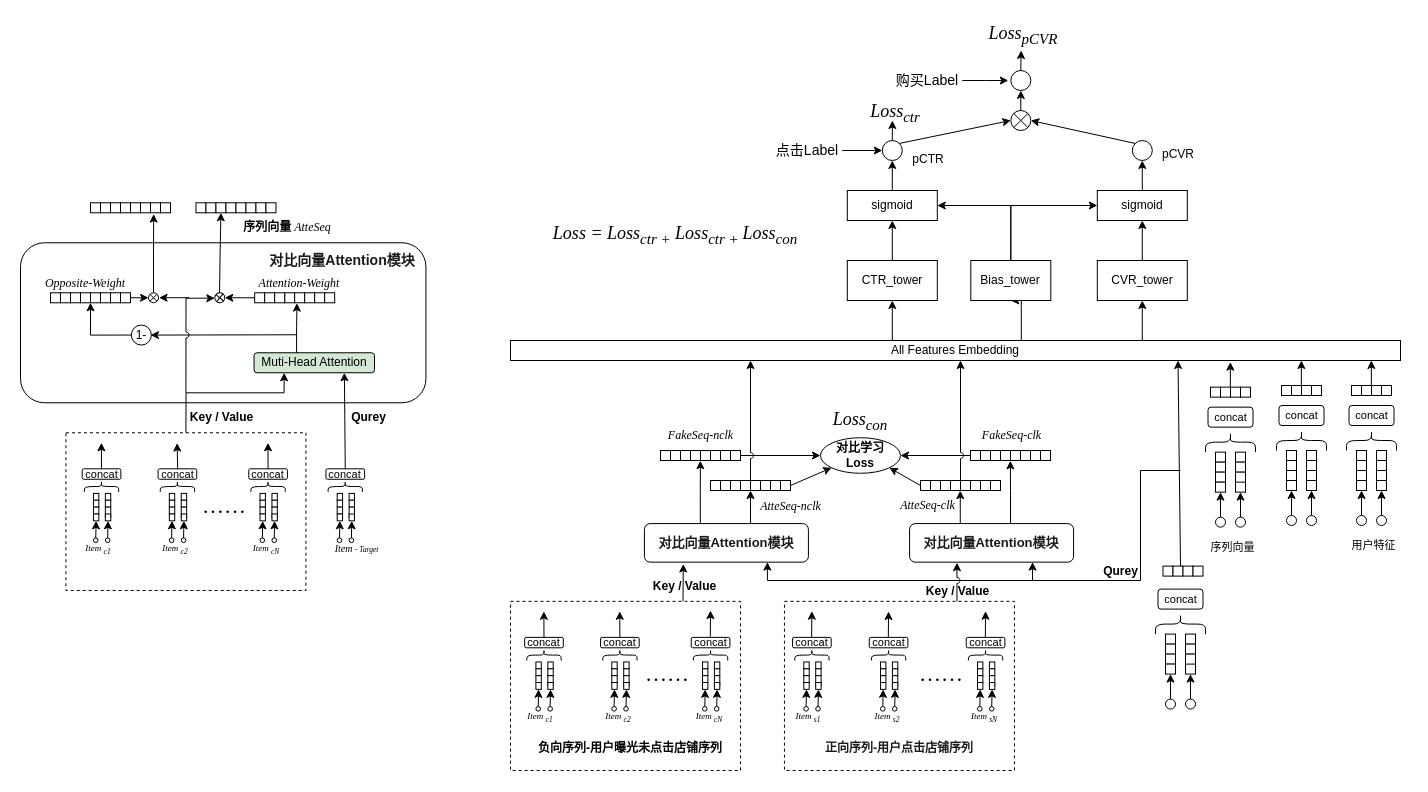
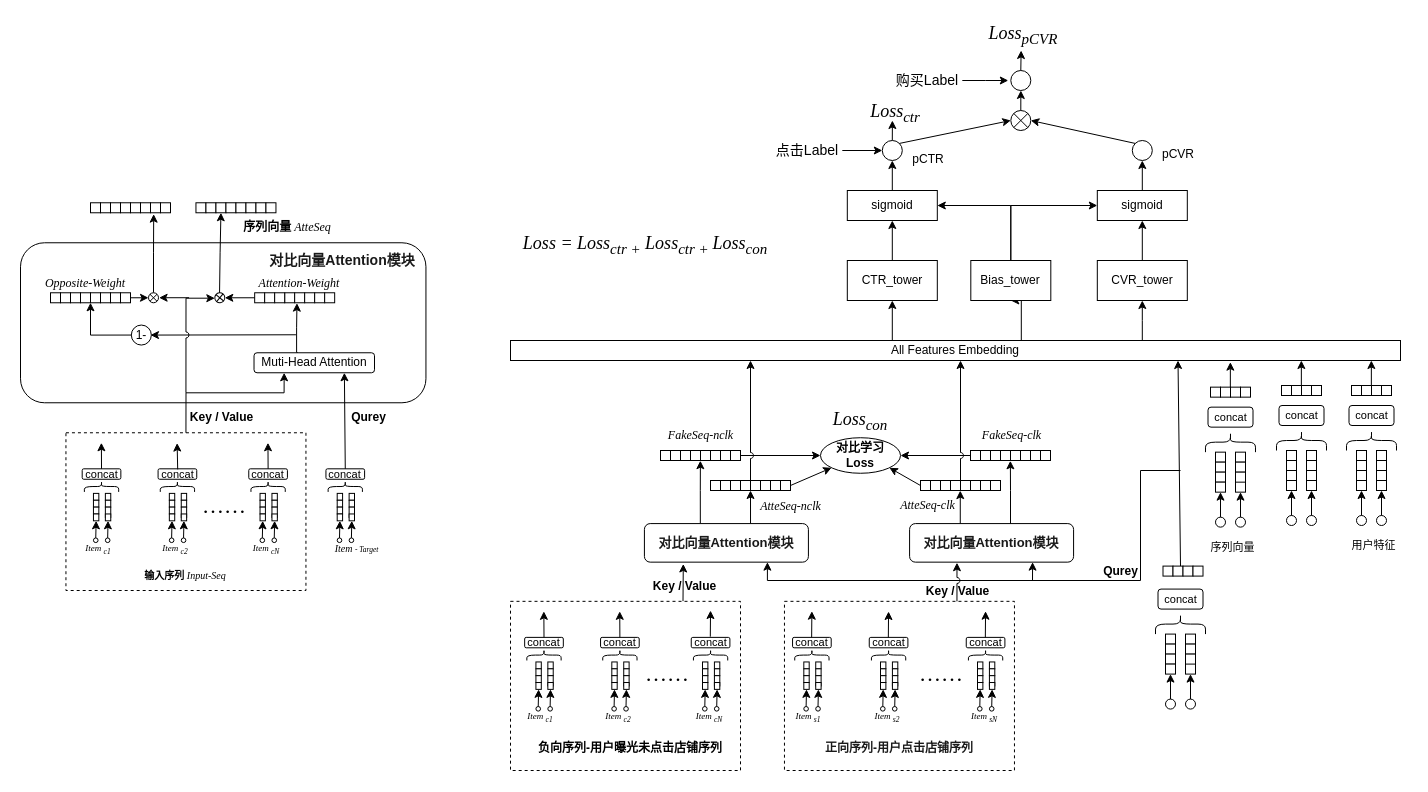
(676, 236) -> (646, 246)
(314, 363) -> (314, 363)
none -> (186, 576)
